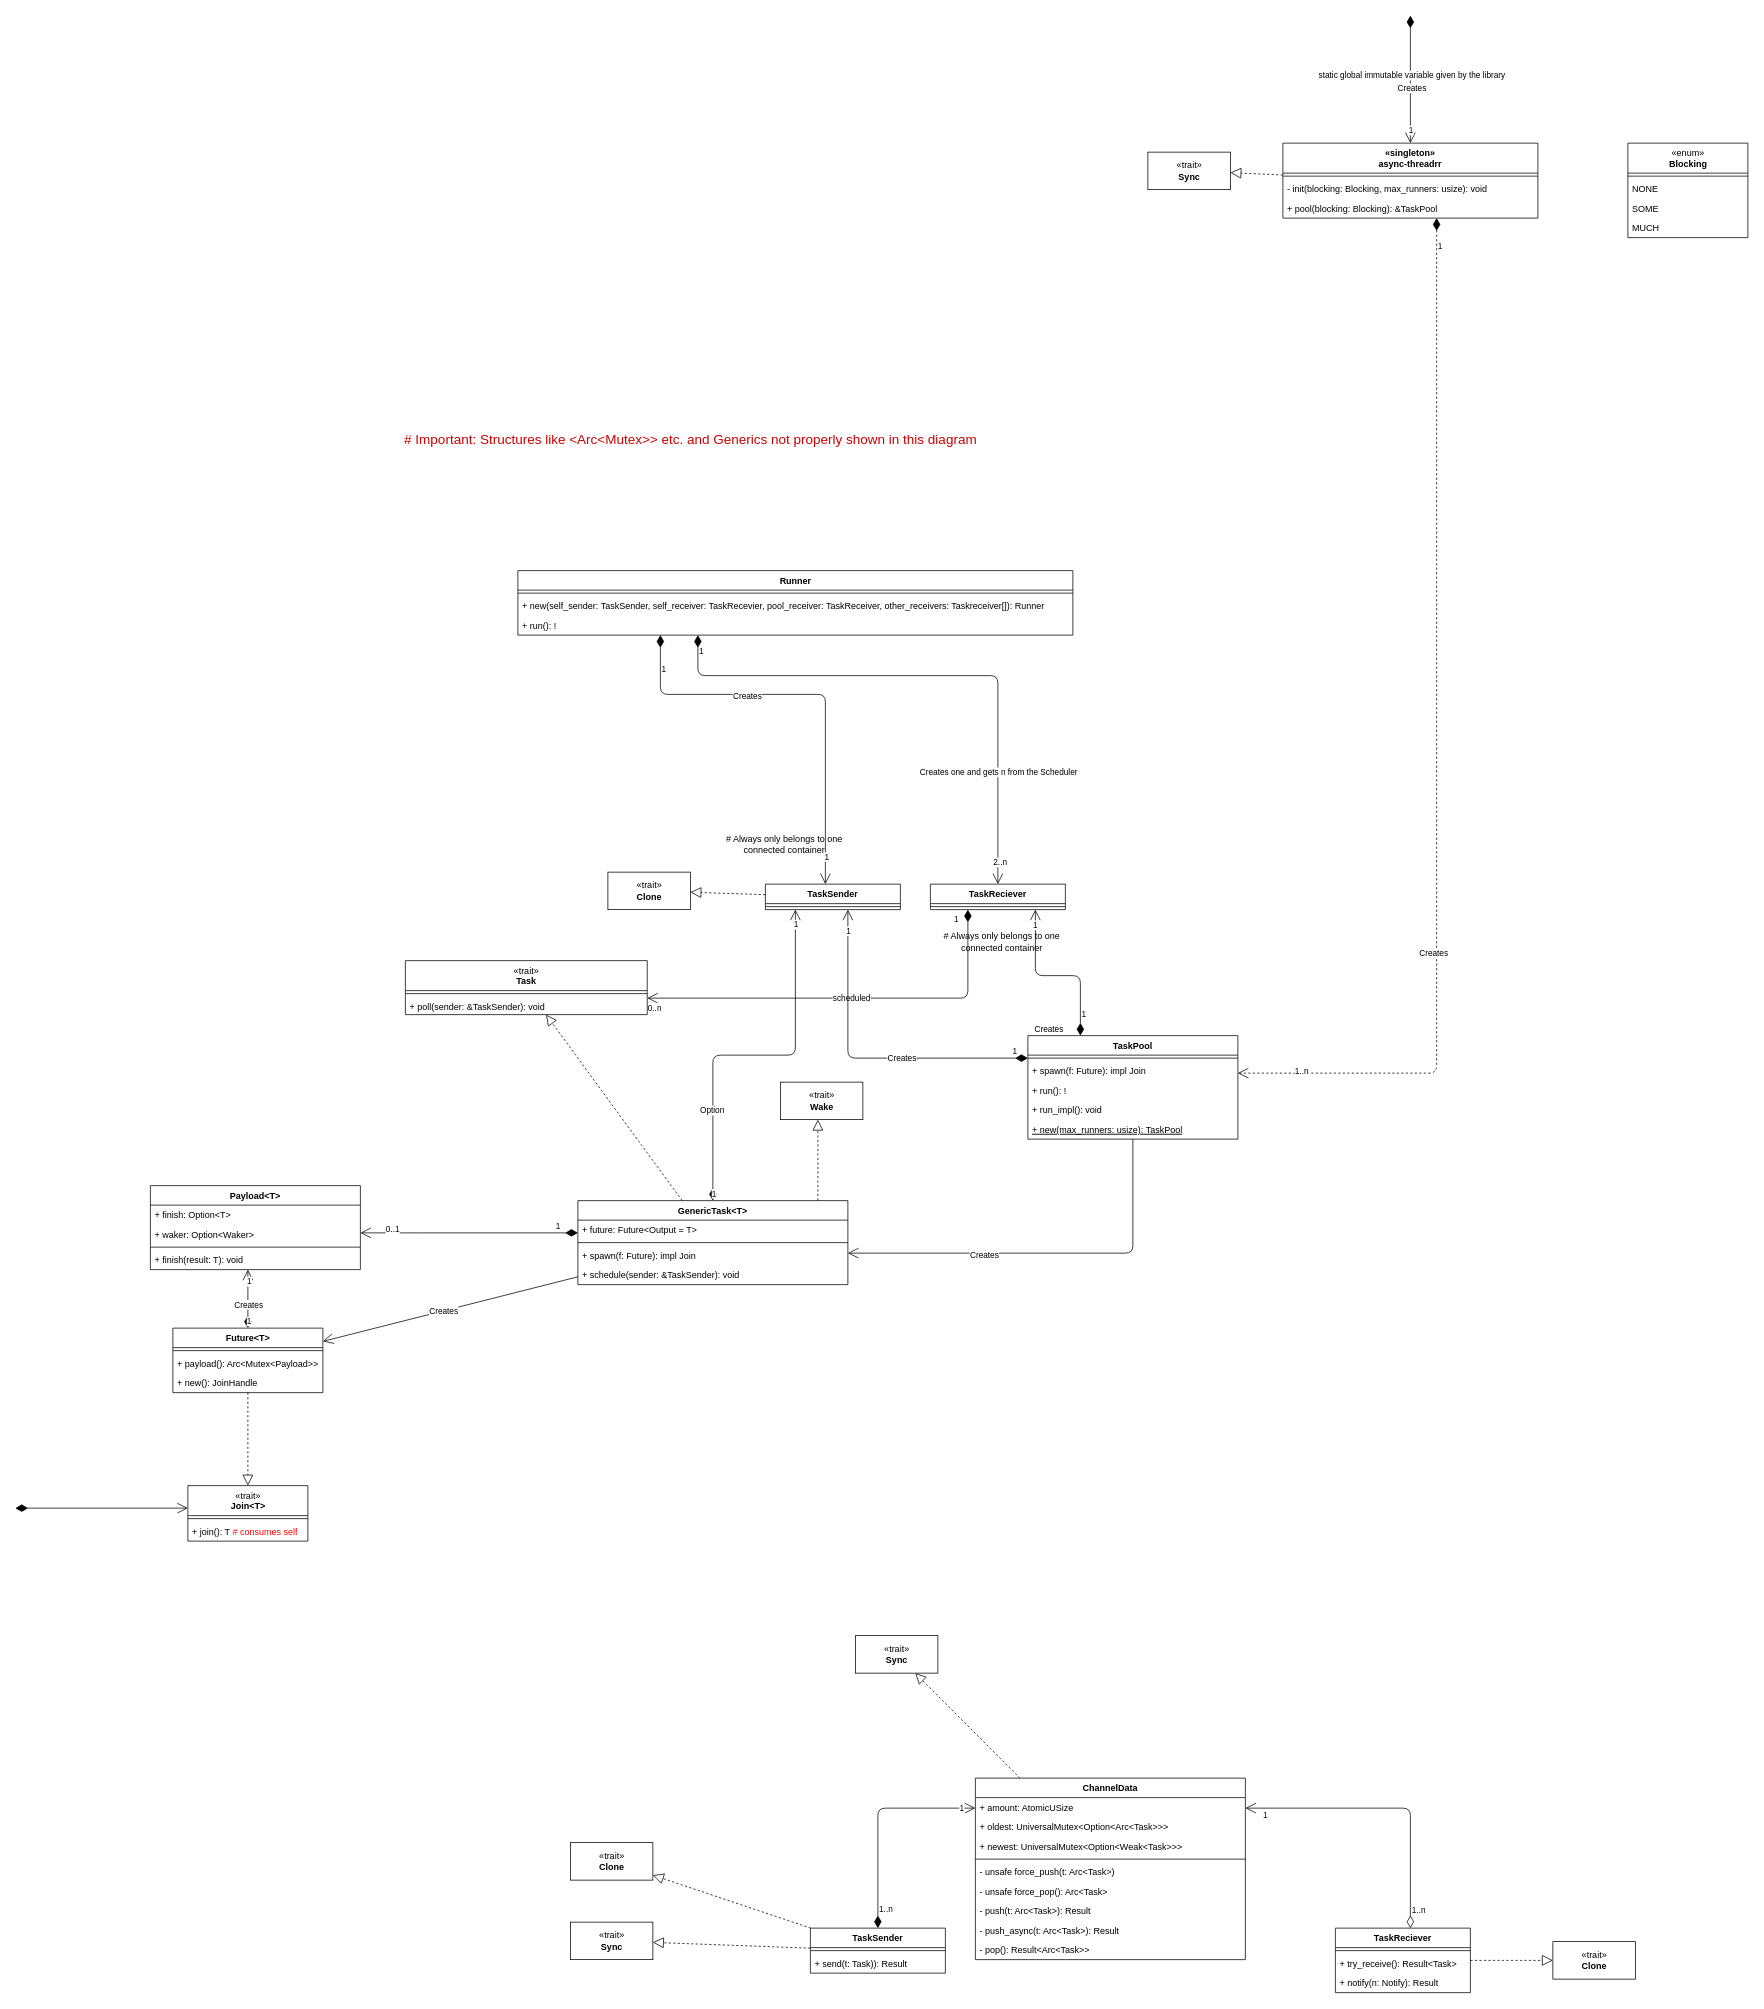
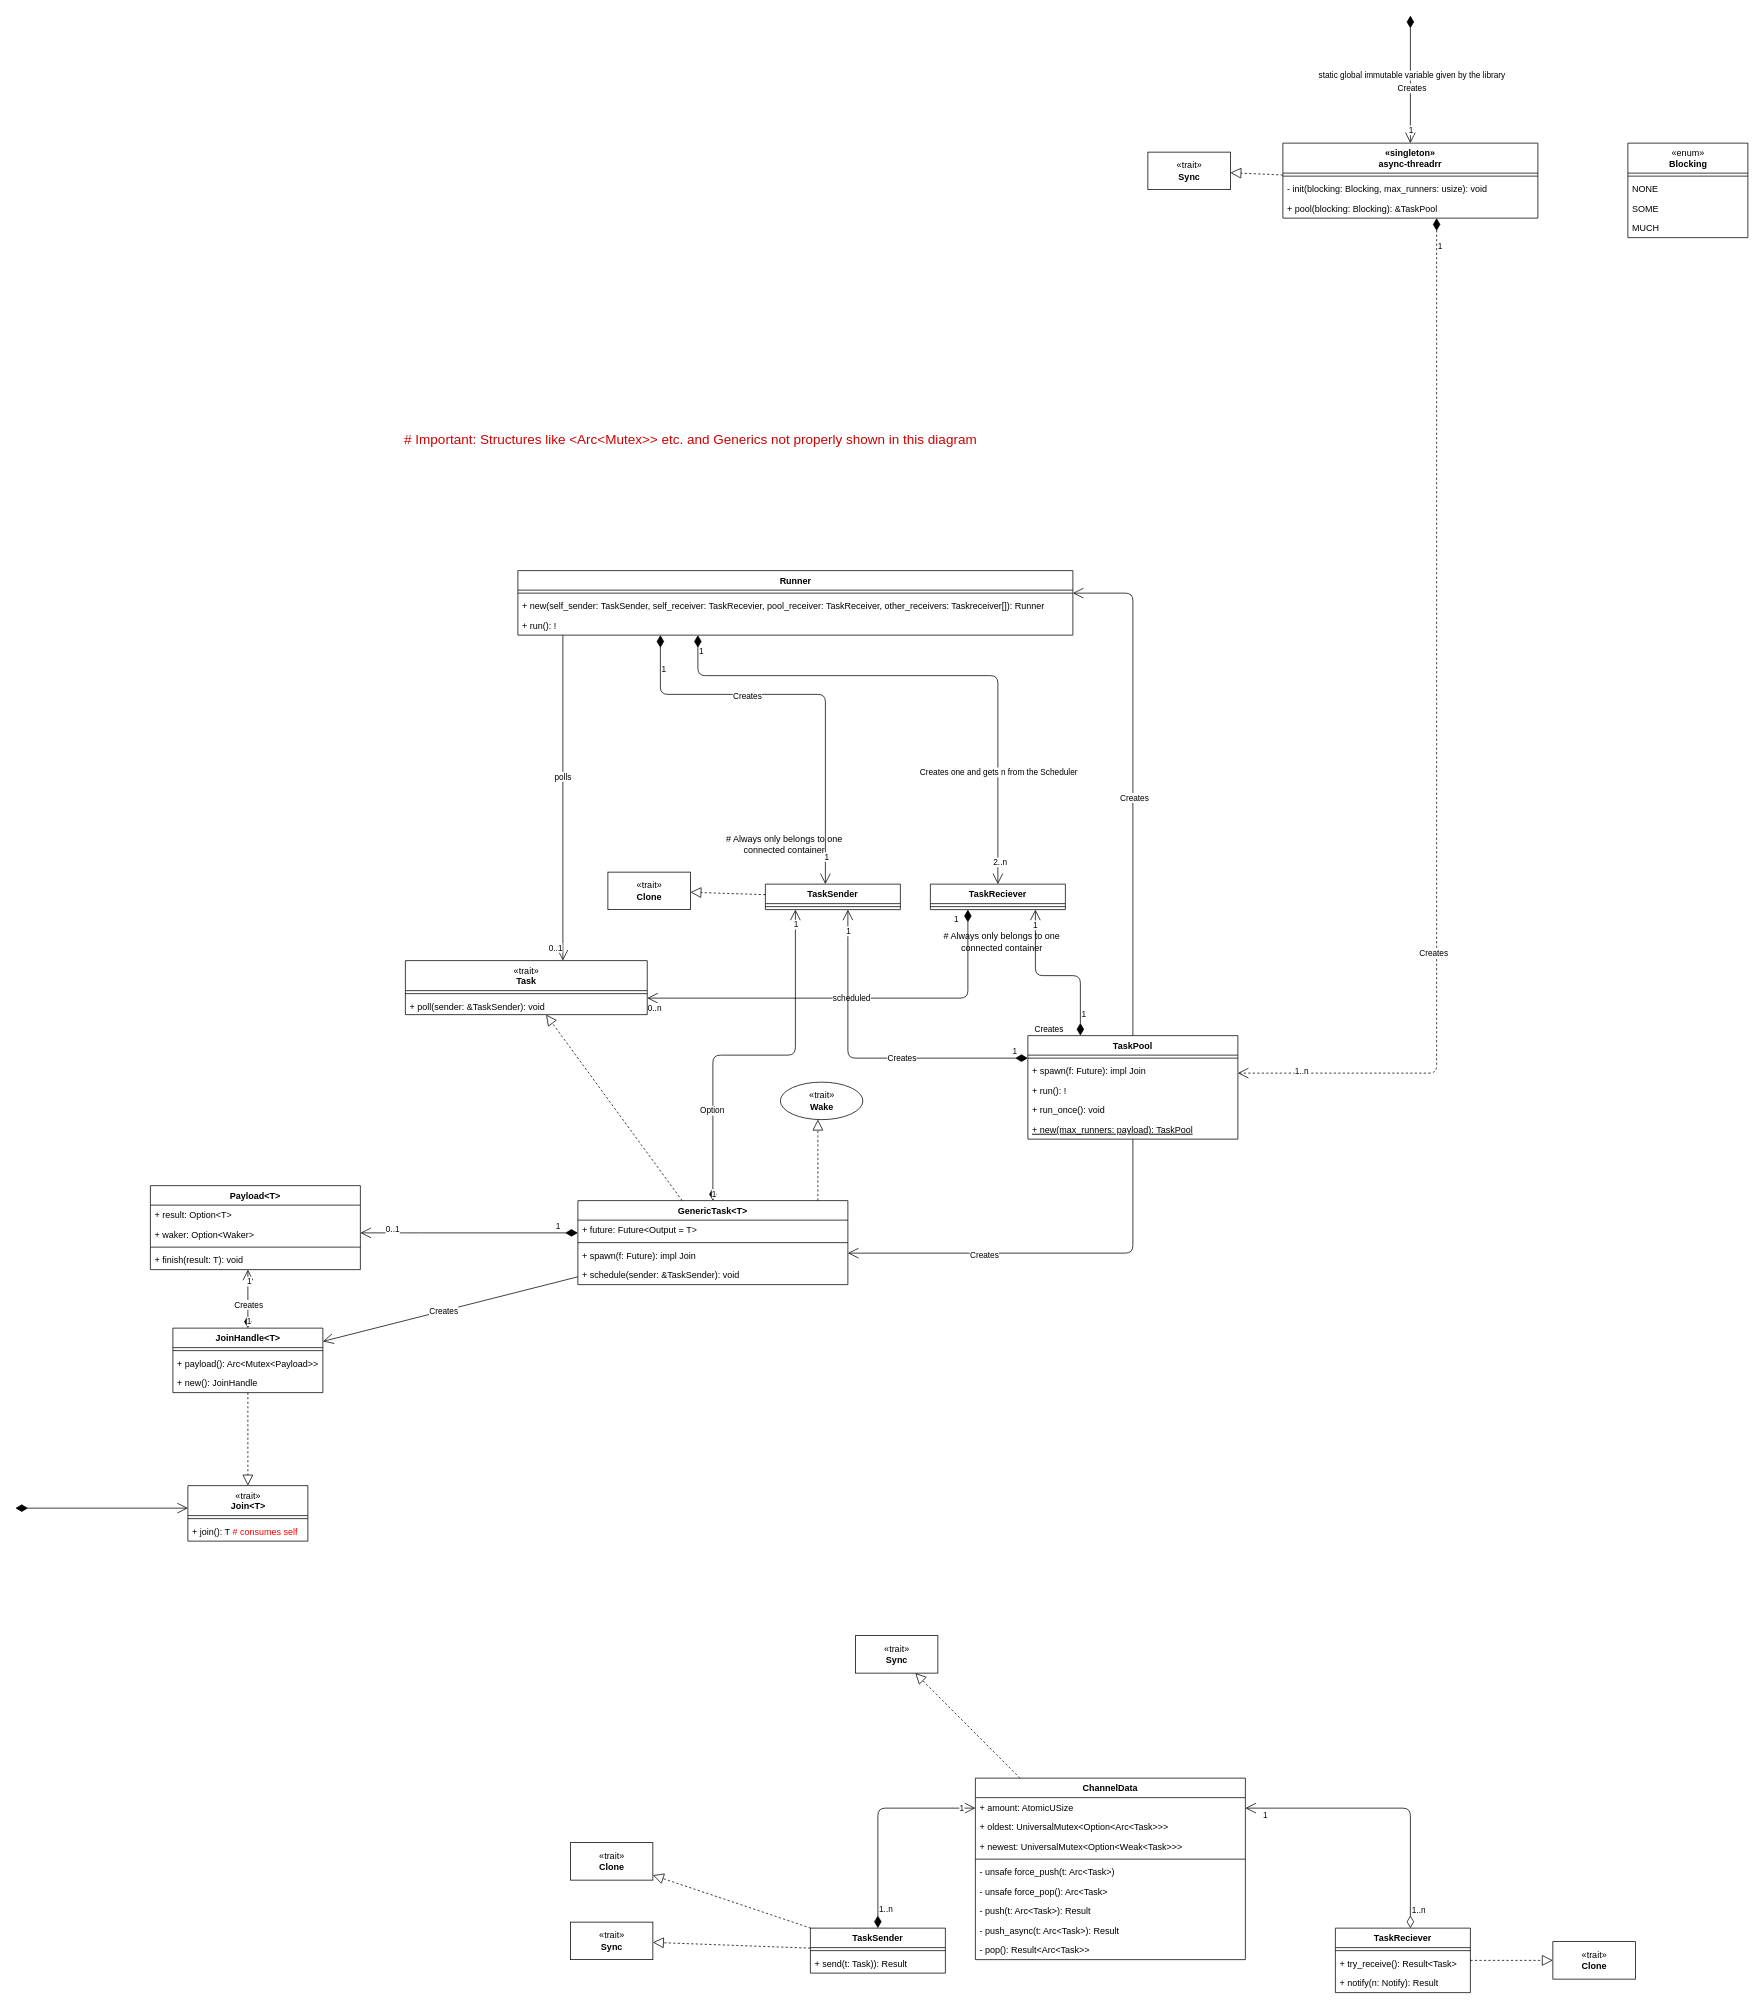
none -> (1133, 788)
none -> (563, 799)
(822, 1101) -> (822, 1101)
(1070, 1110) -> (1073, 1110)
(1112, 1130) -> (1117, 1130)
(196, 1216) -> (197, 1216)
(248, 1339) -> (248, 1339)
